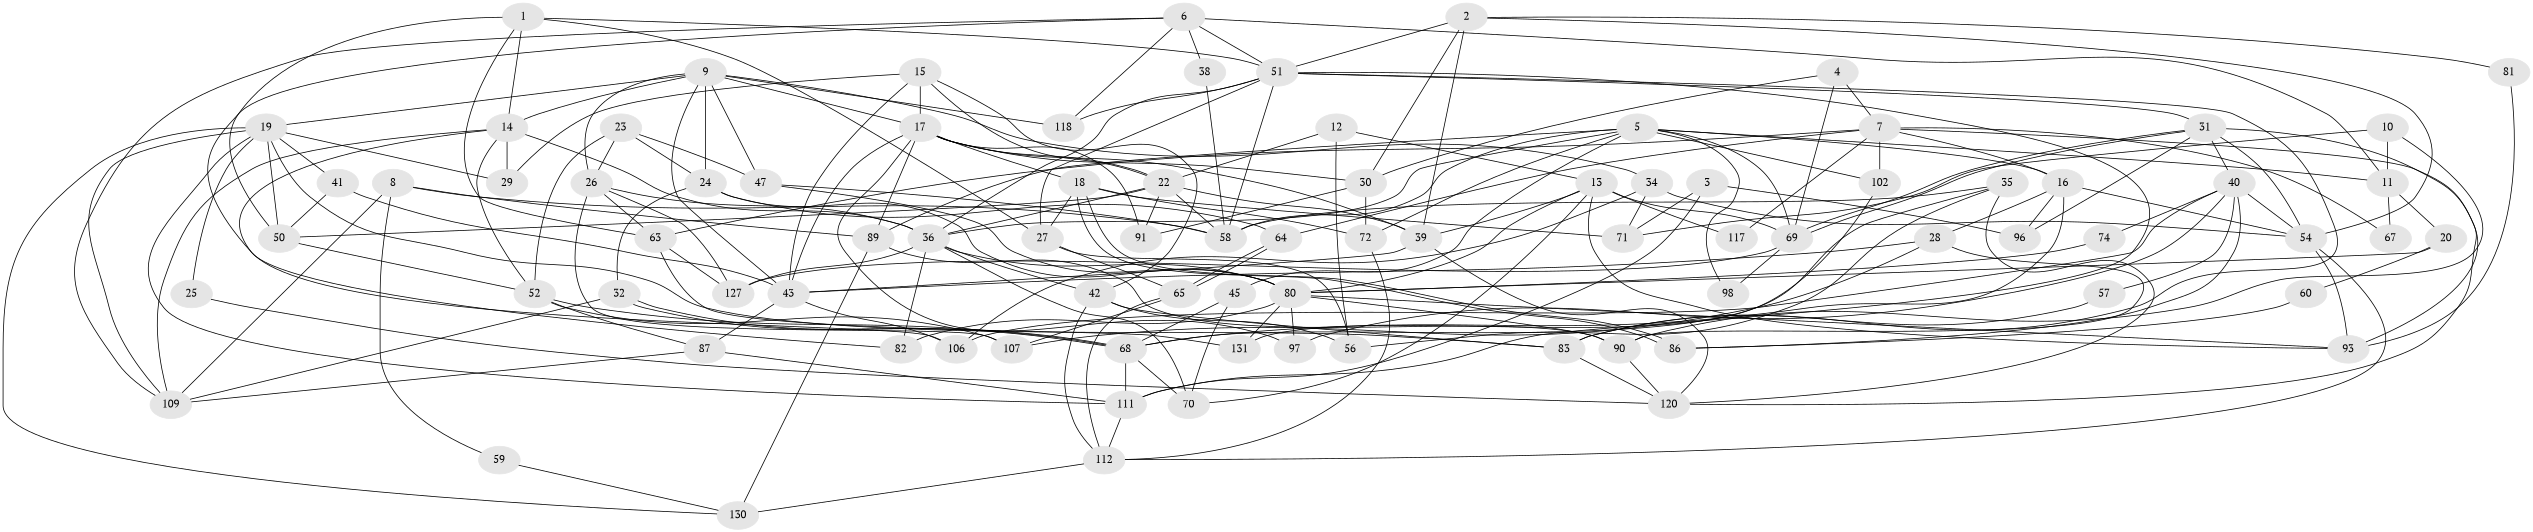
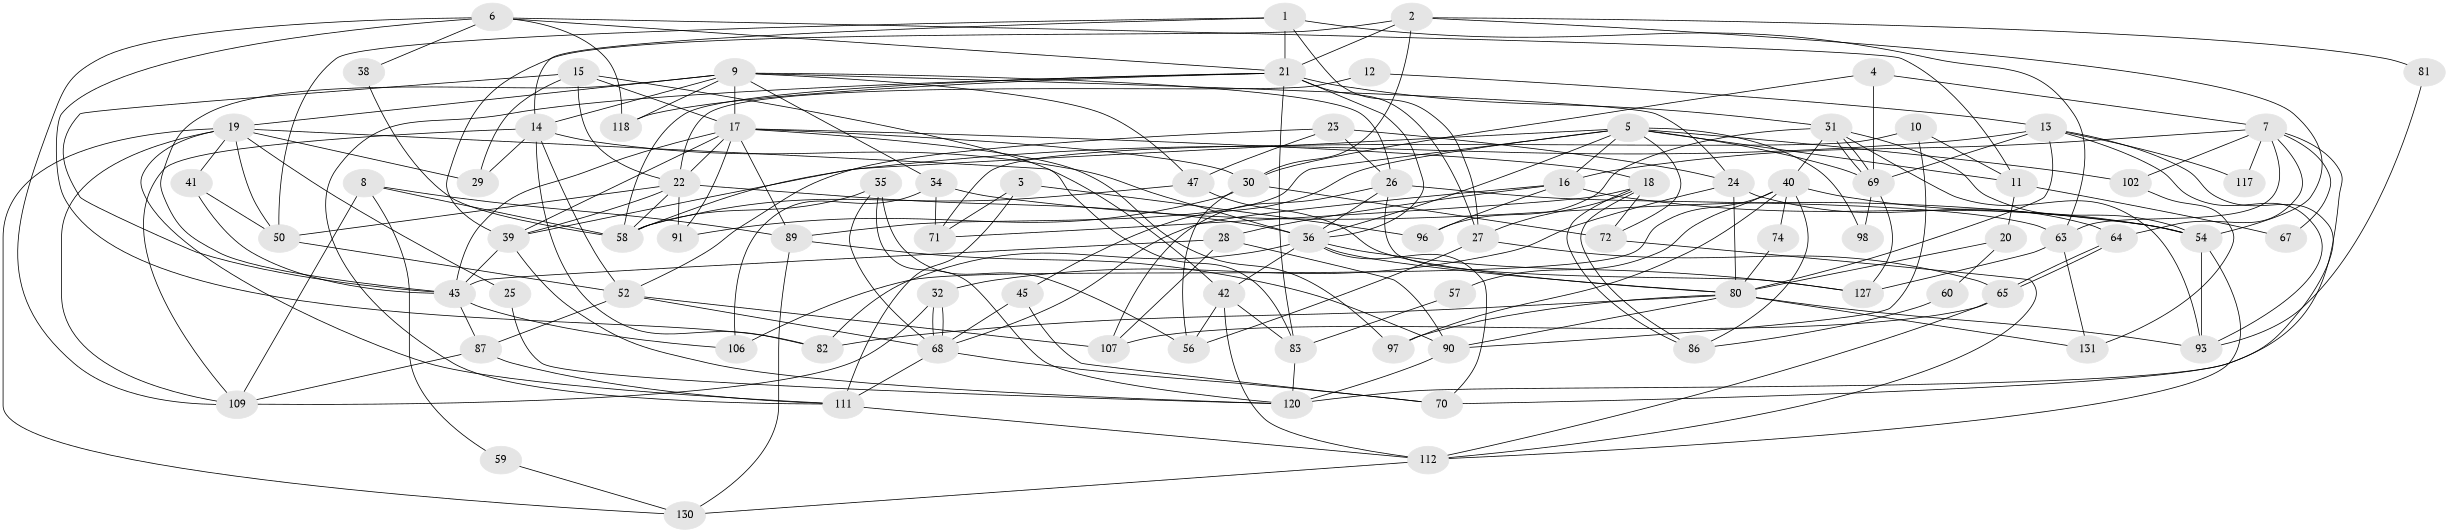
(1277, 72) -> (1285, 72)
(272, 98) -> (169, 269)
(1337, 239) -> (1192, 235)
